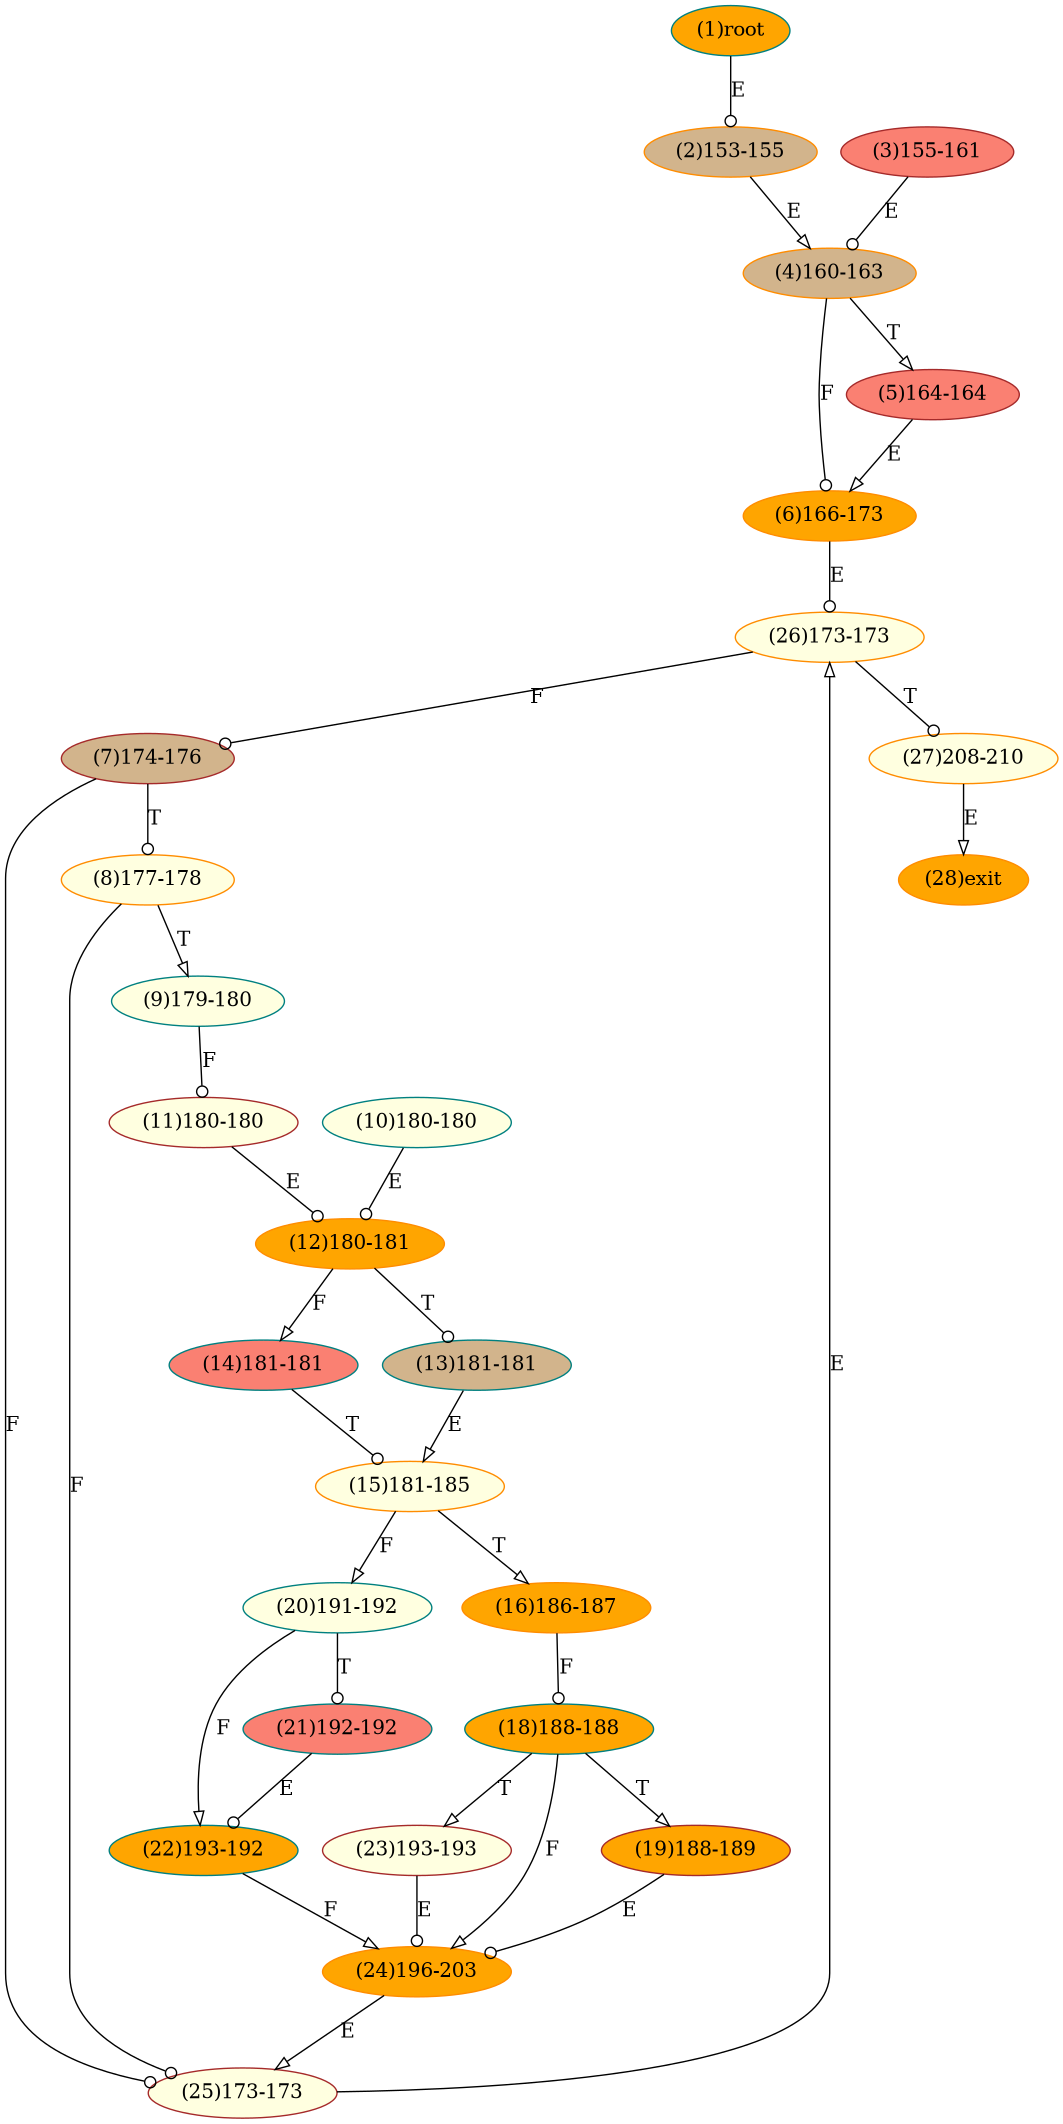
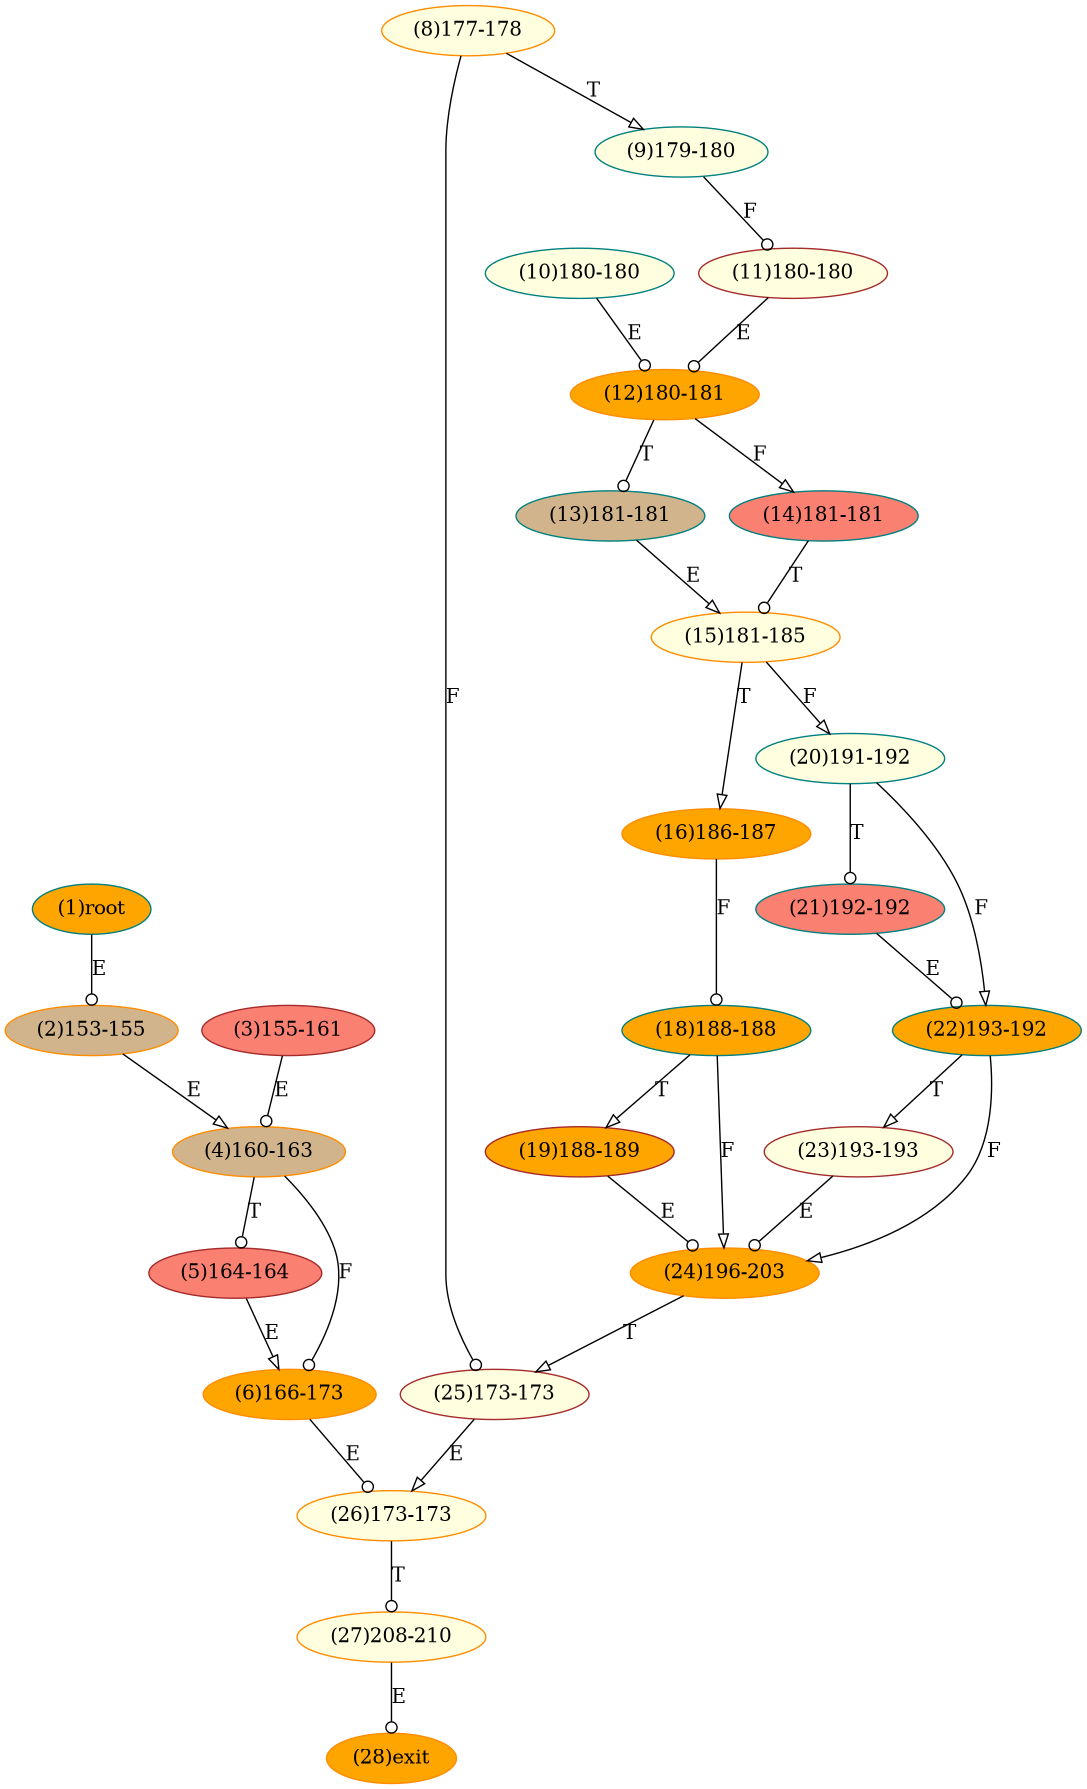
(877, 329) -> (248, 1207)
(148, 759) -> none
(964, 812) -> (391, 1692)
(494, 1785) -> (928, 1086)
(348, 2032) -> (630, 1334)
